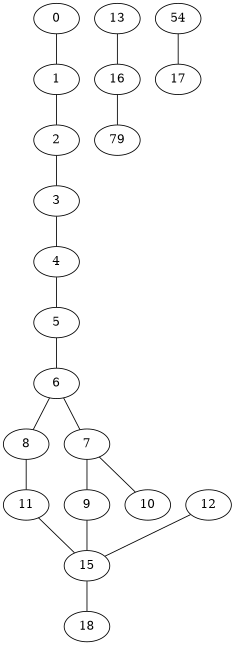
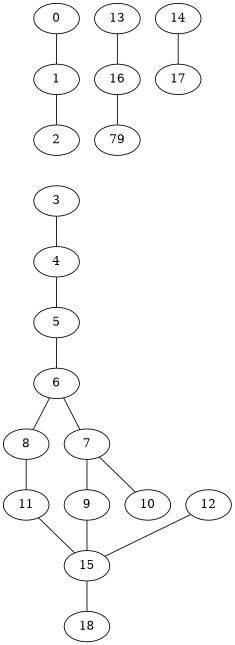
(178, 19) -> (178, 19)
(57, 171) -> none
